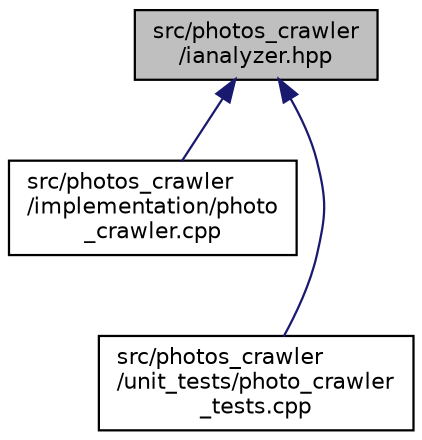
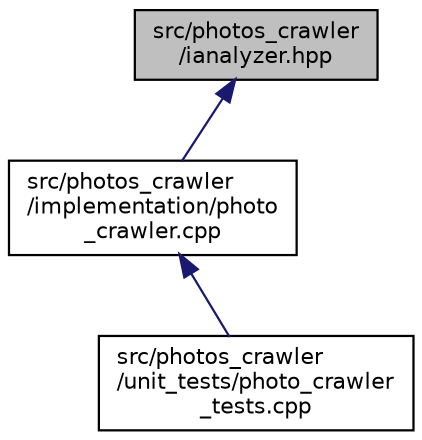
(324, 218) -> (210, 305)
